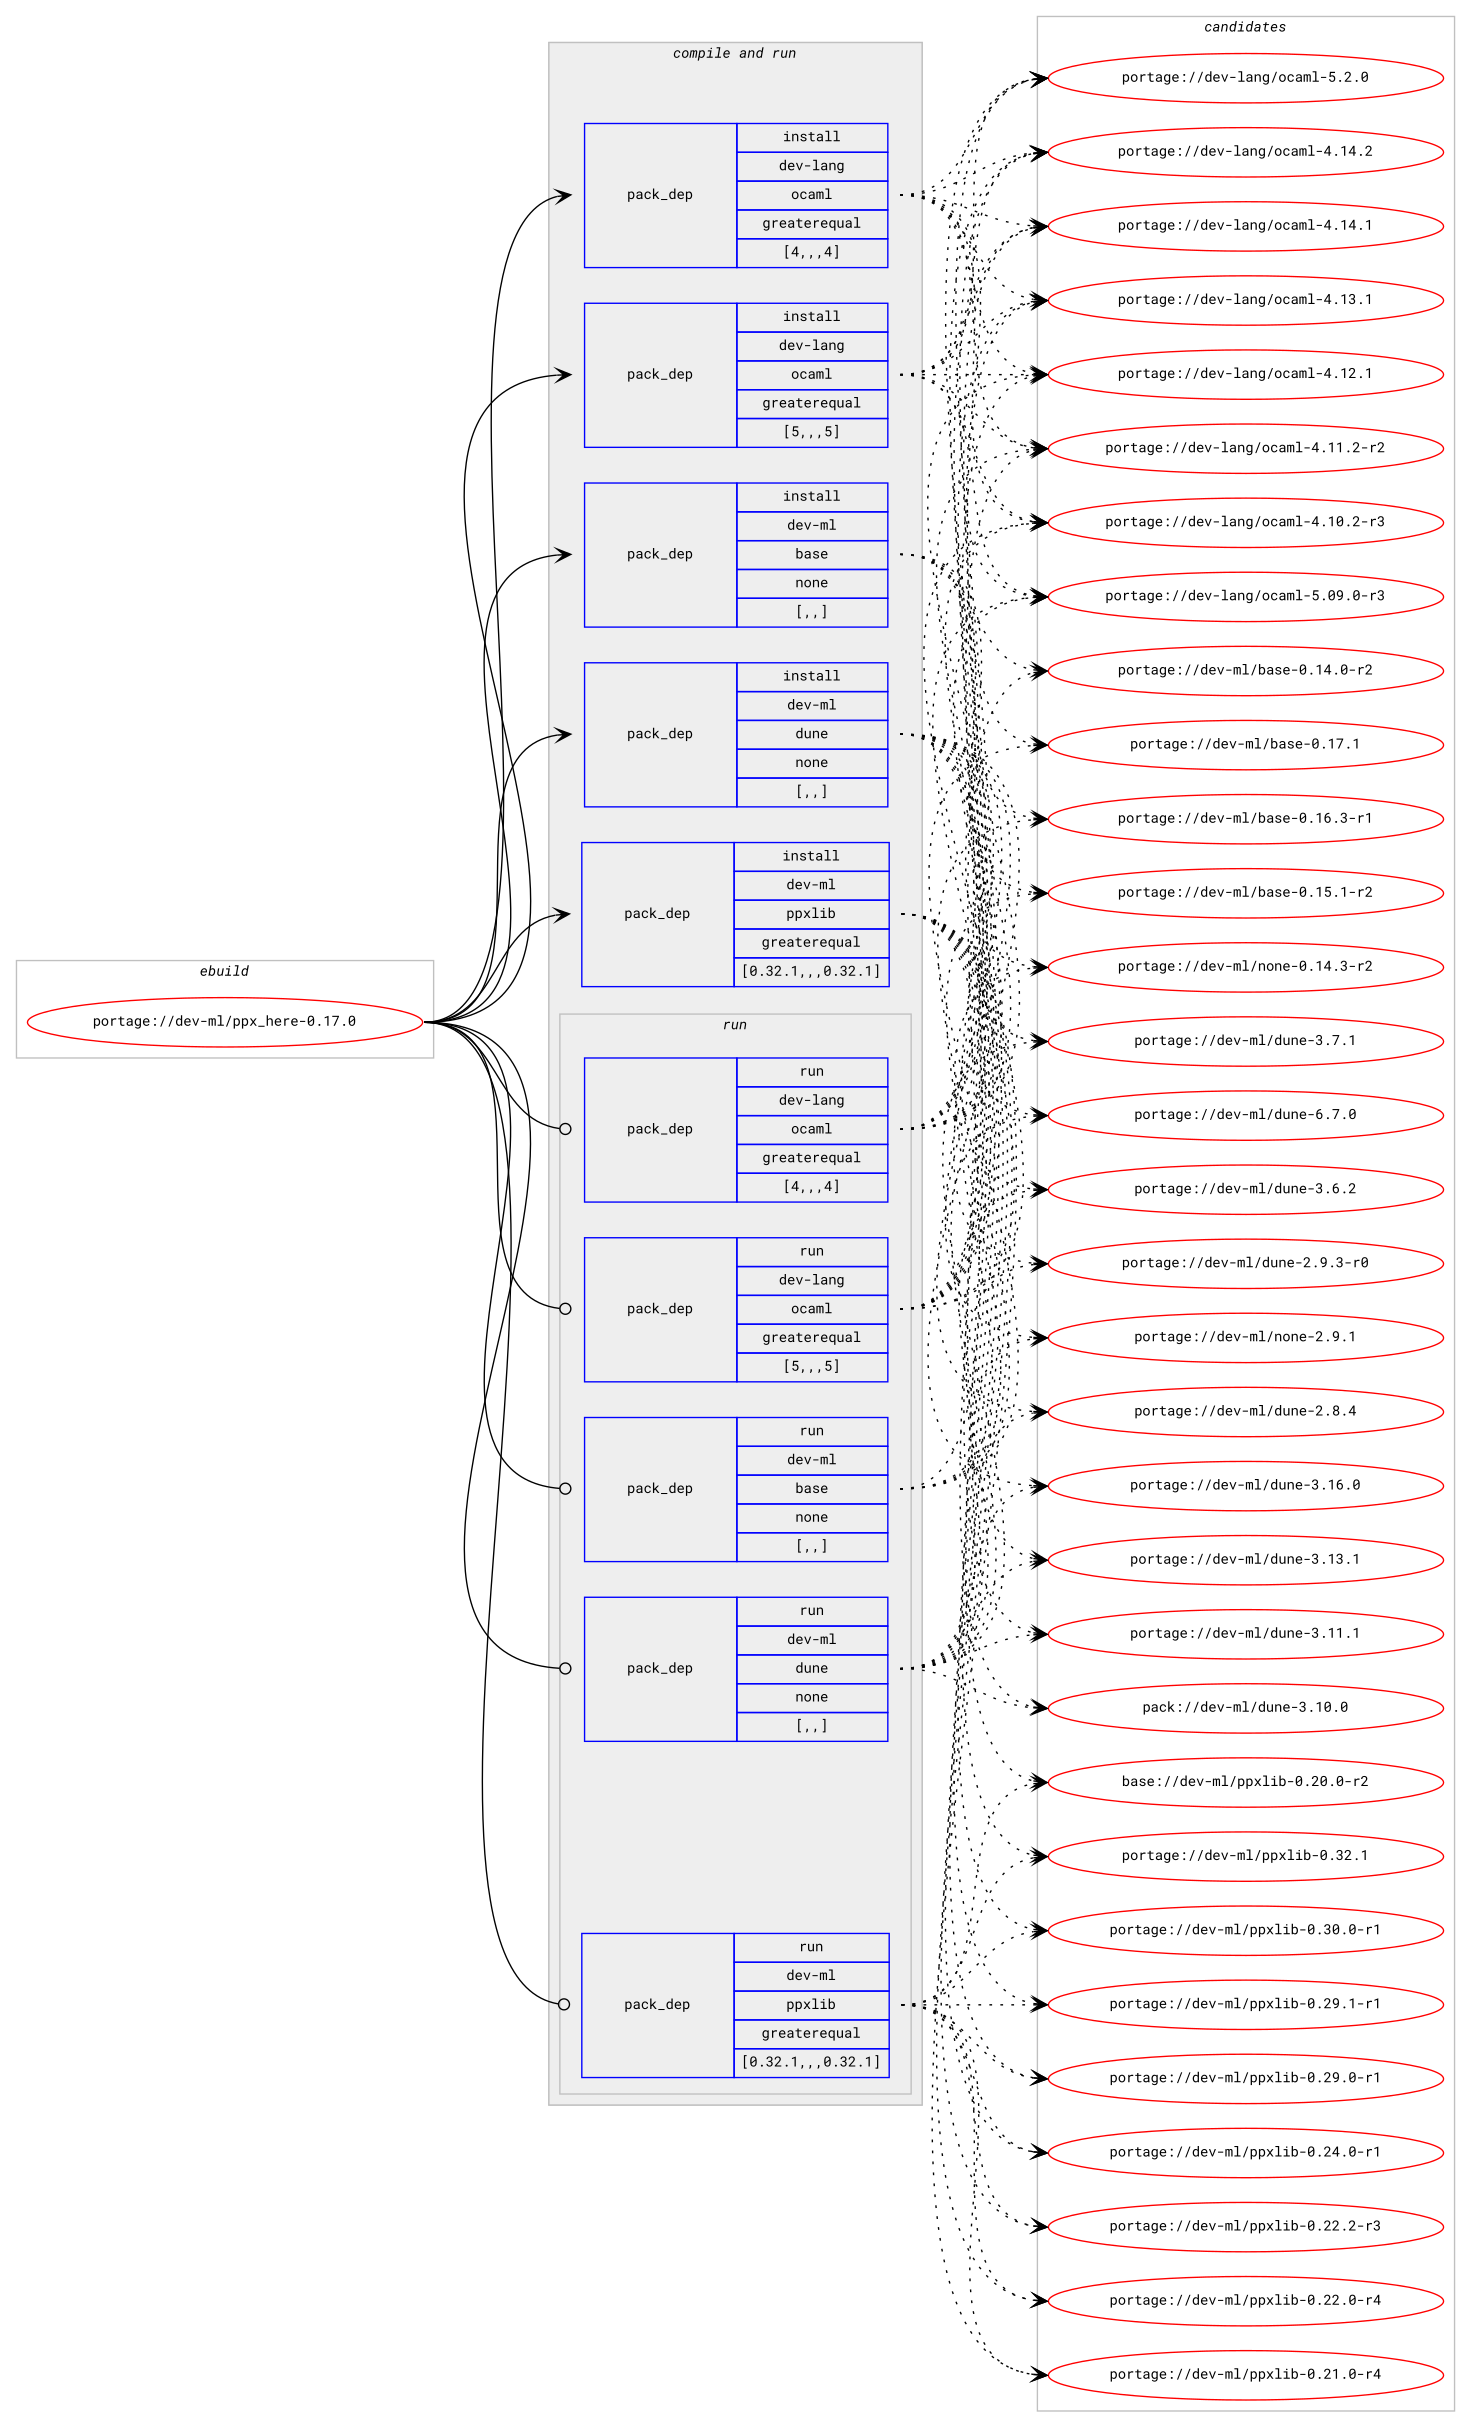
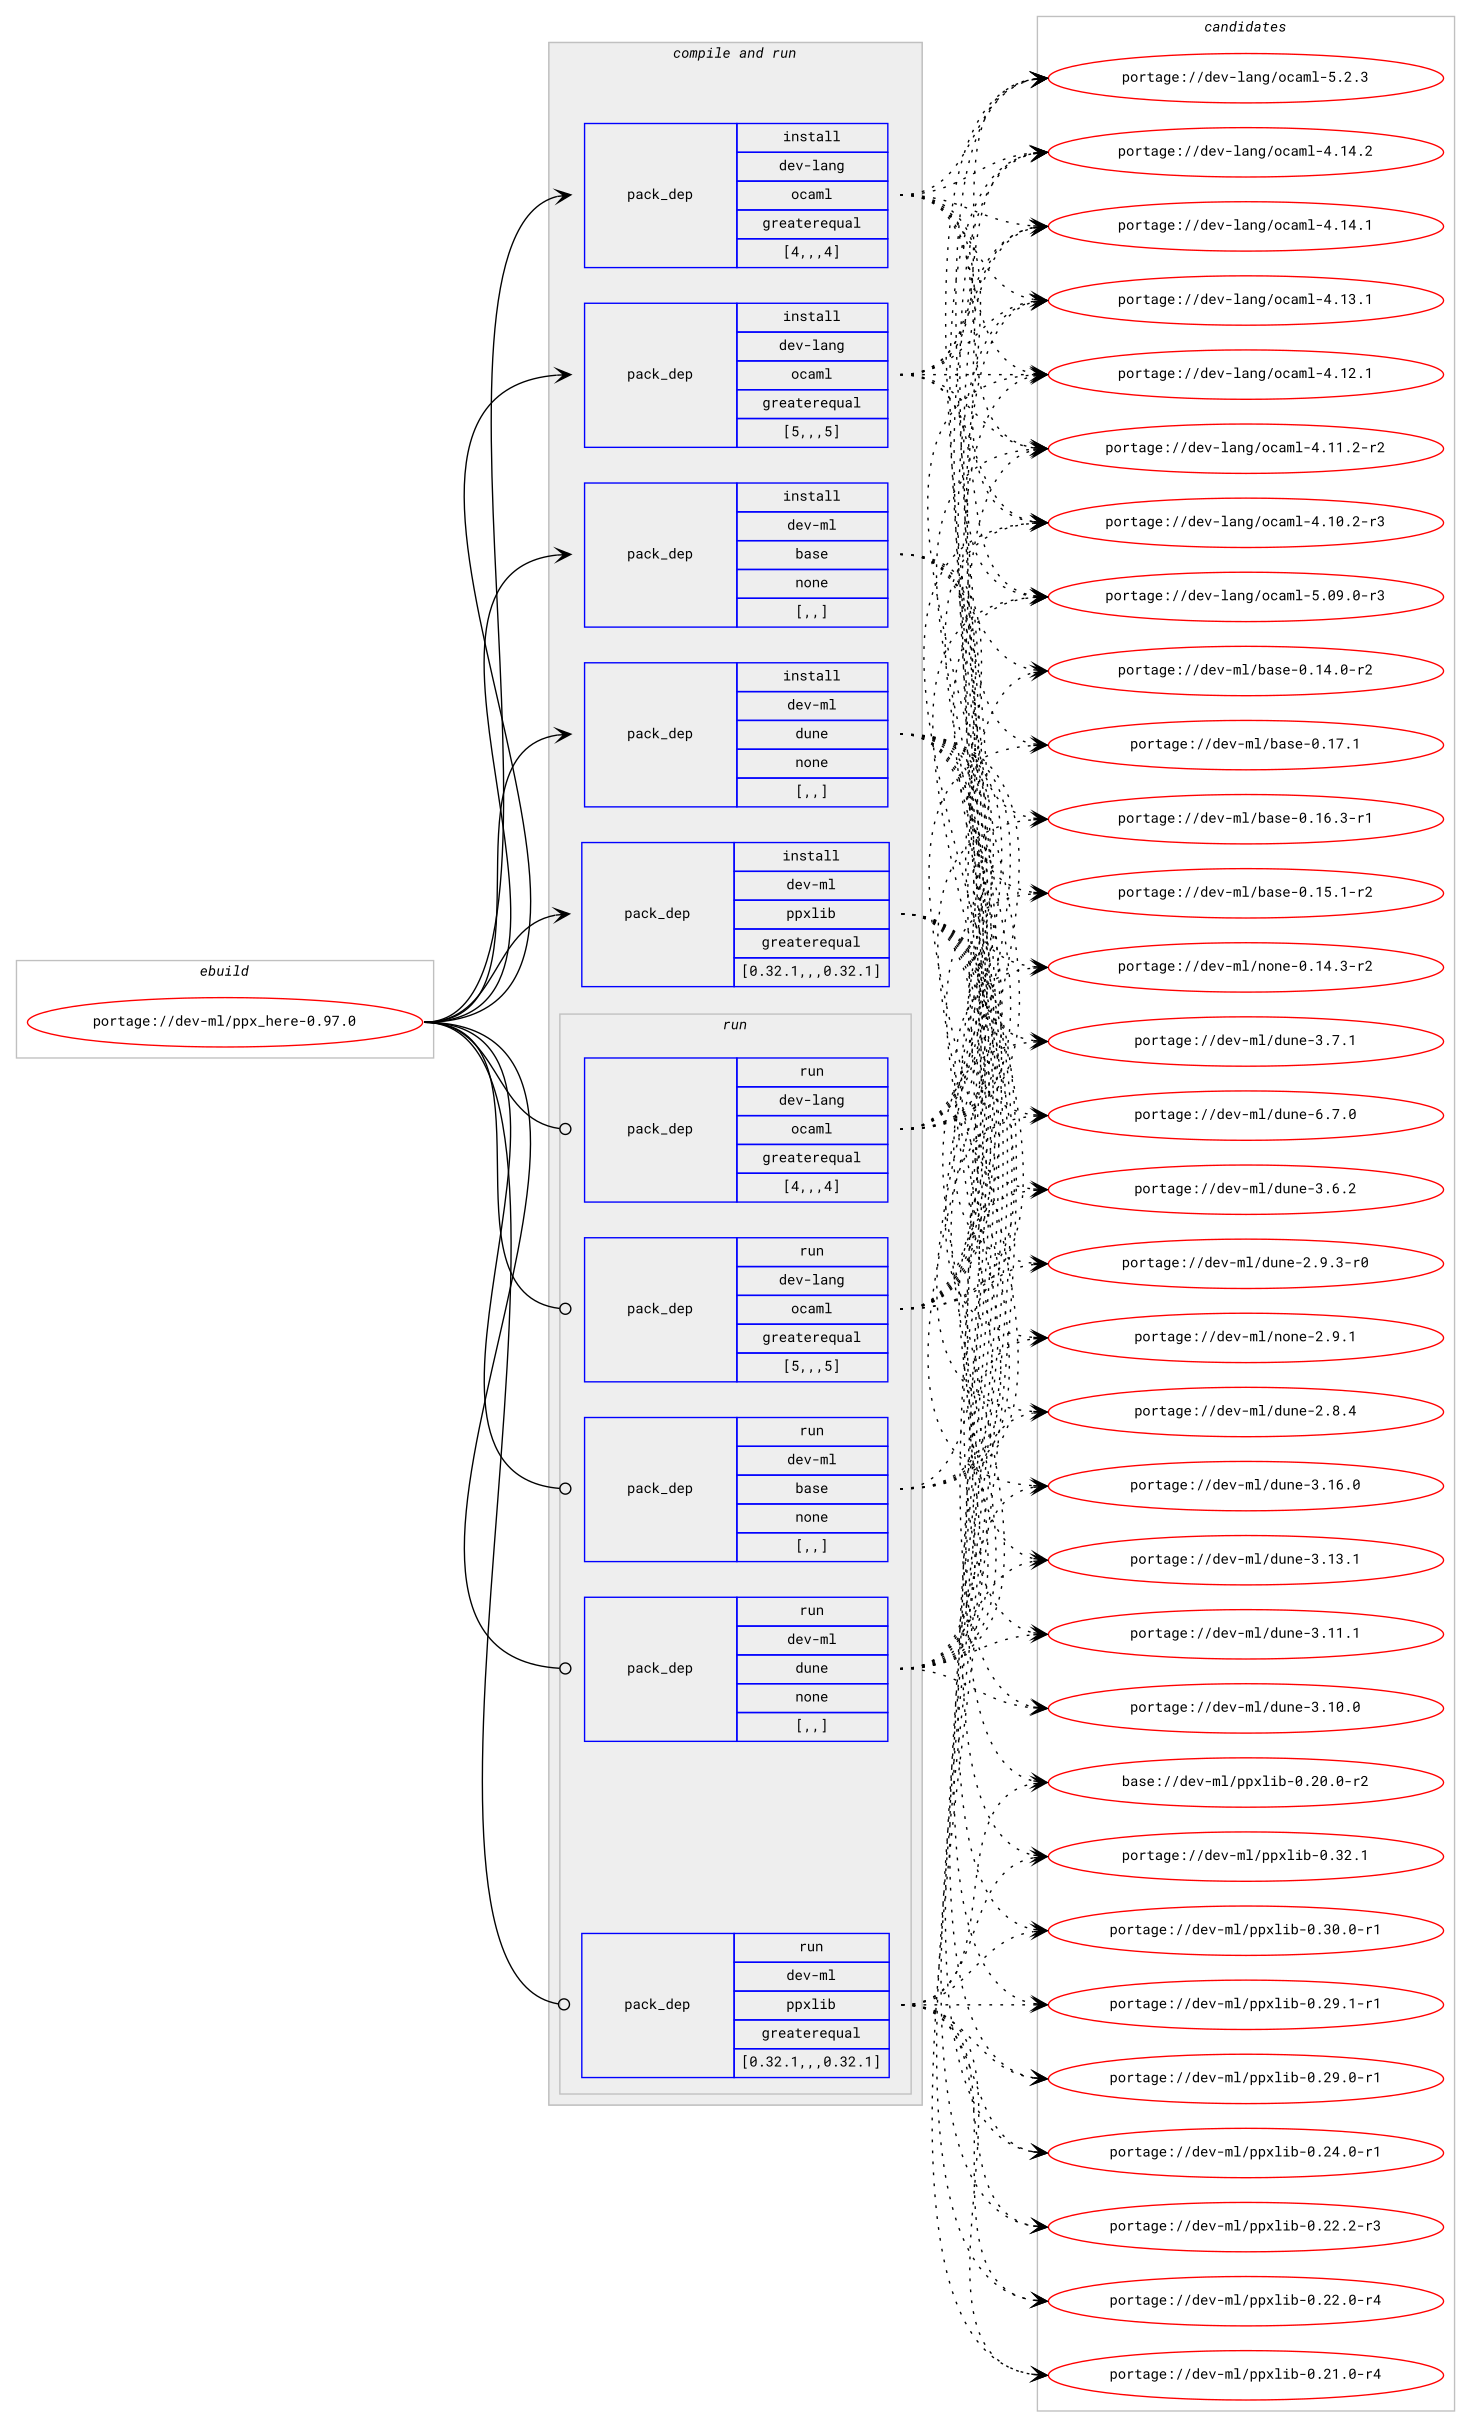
(1246, 78) -> (1246, 78)
(225, 1022) -> (225, 1022)
(1246, 1708) -> (1246, 1708)
